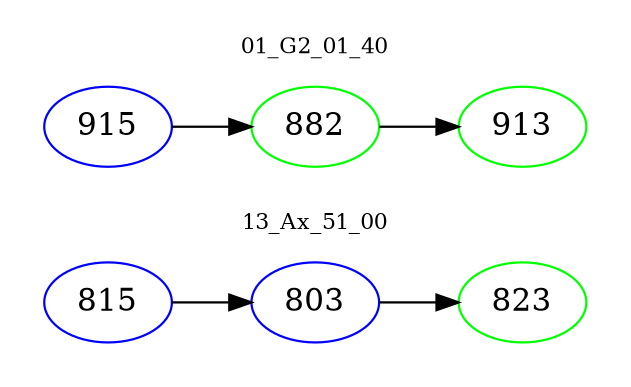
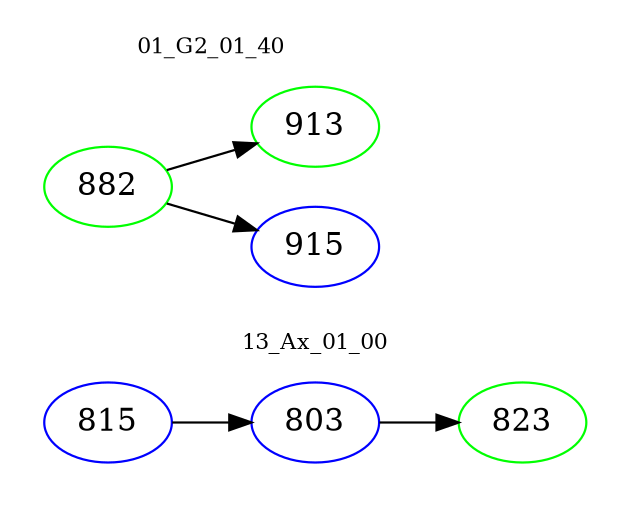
(201, 127) -> (201, 214)
(315, 223) -> (315, 344)
